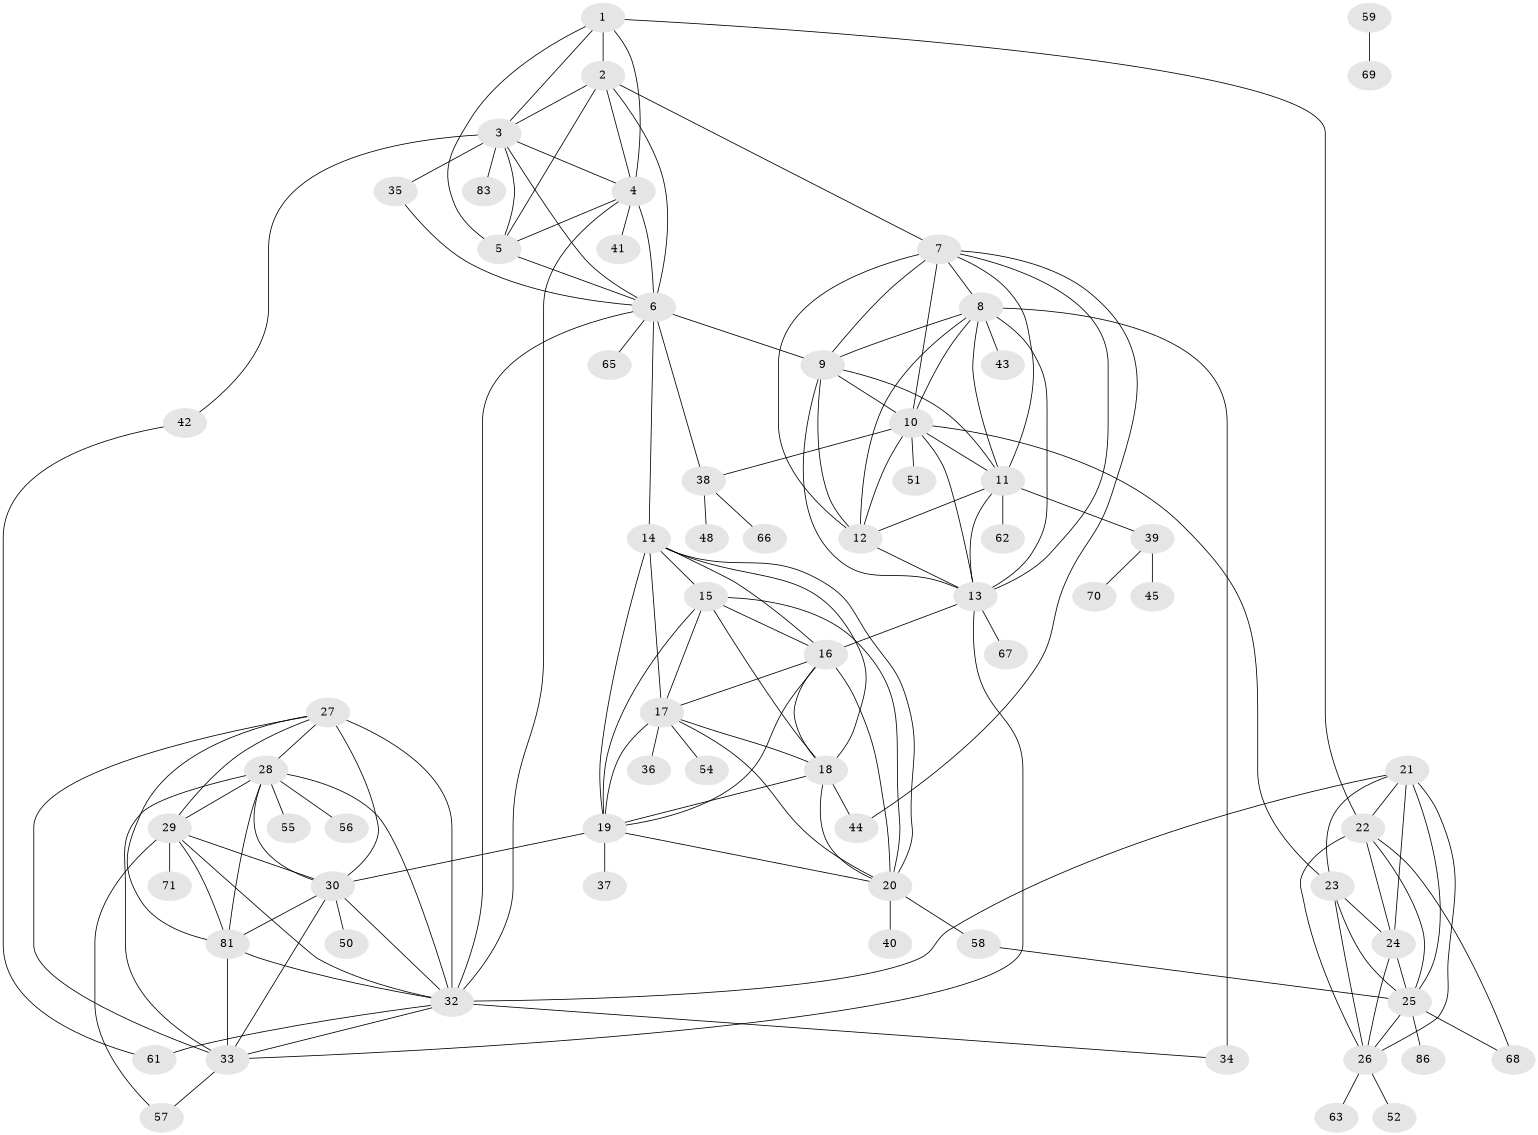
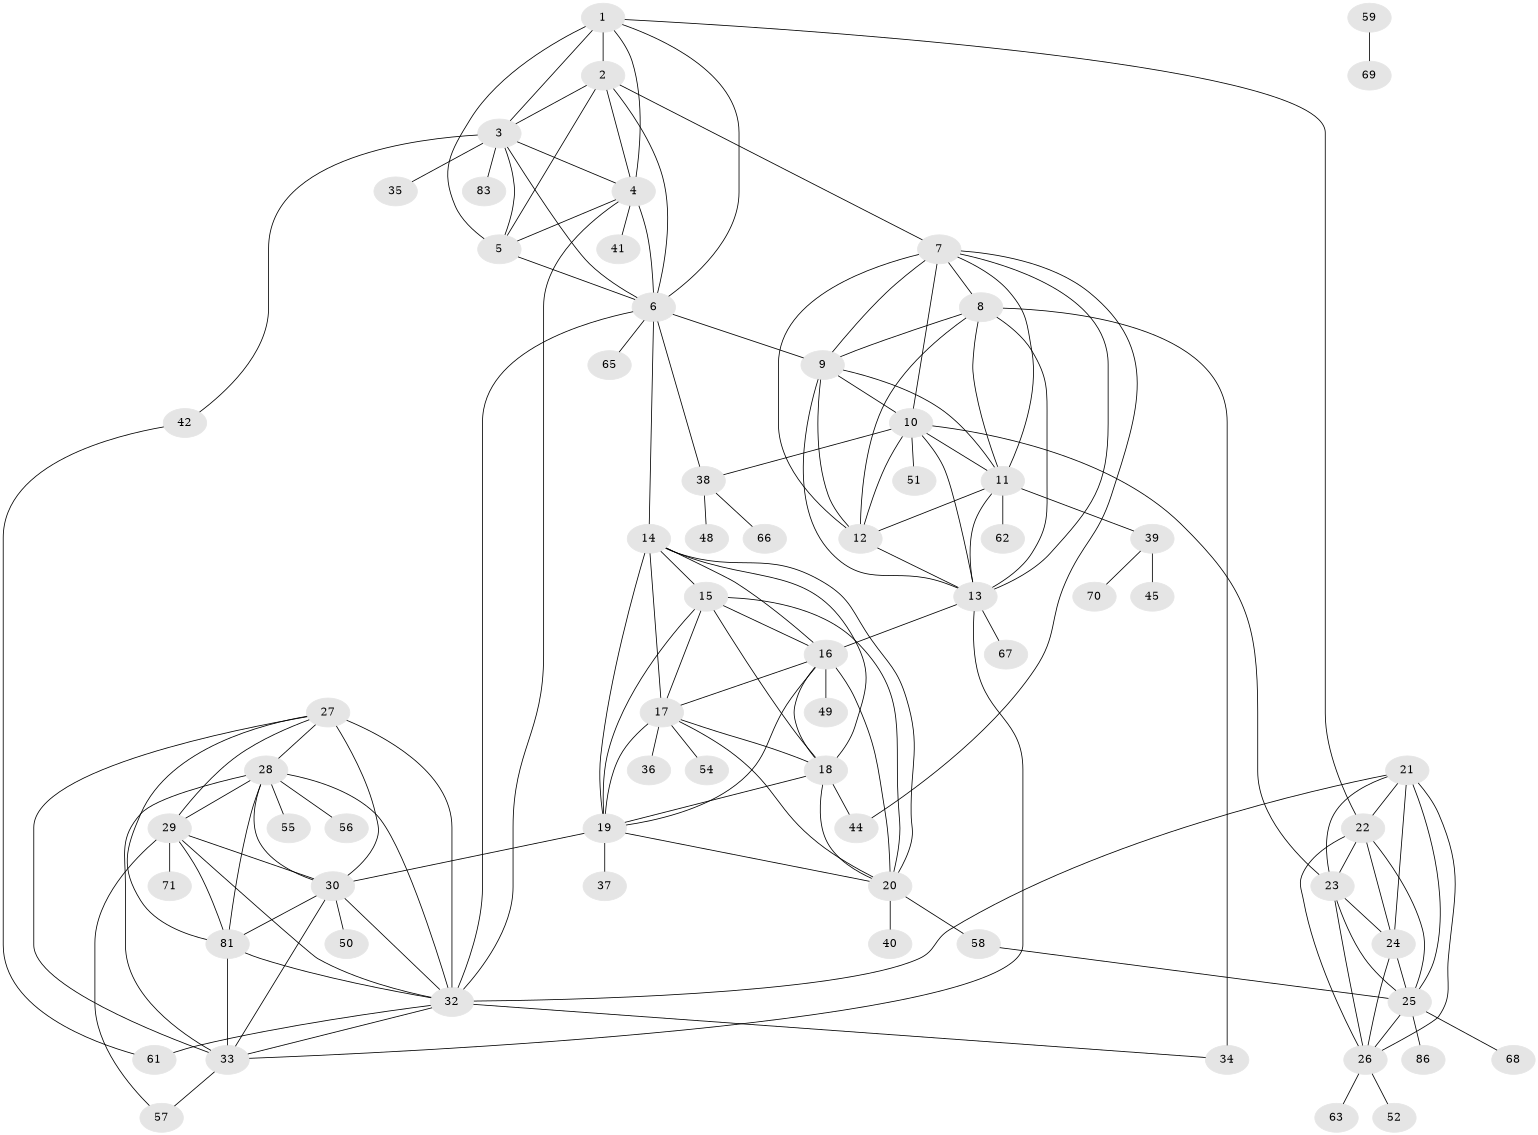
(507, 280) -> (739, 134)
(940, 362) -> none
(1003, 365) -> none
none -> (826, 712)
(1456, 934) -> (1348, 857)
